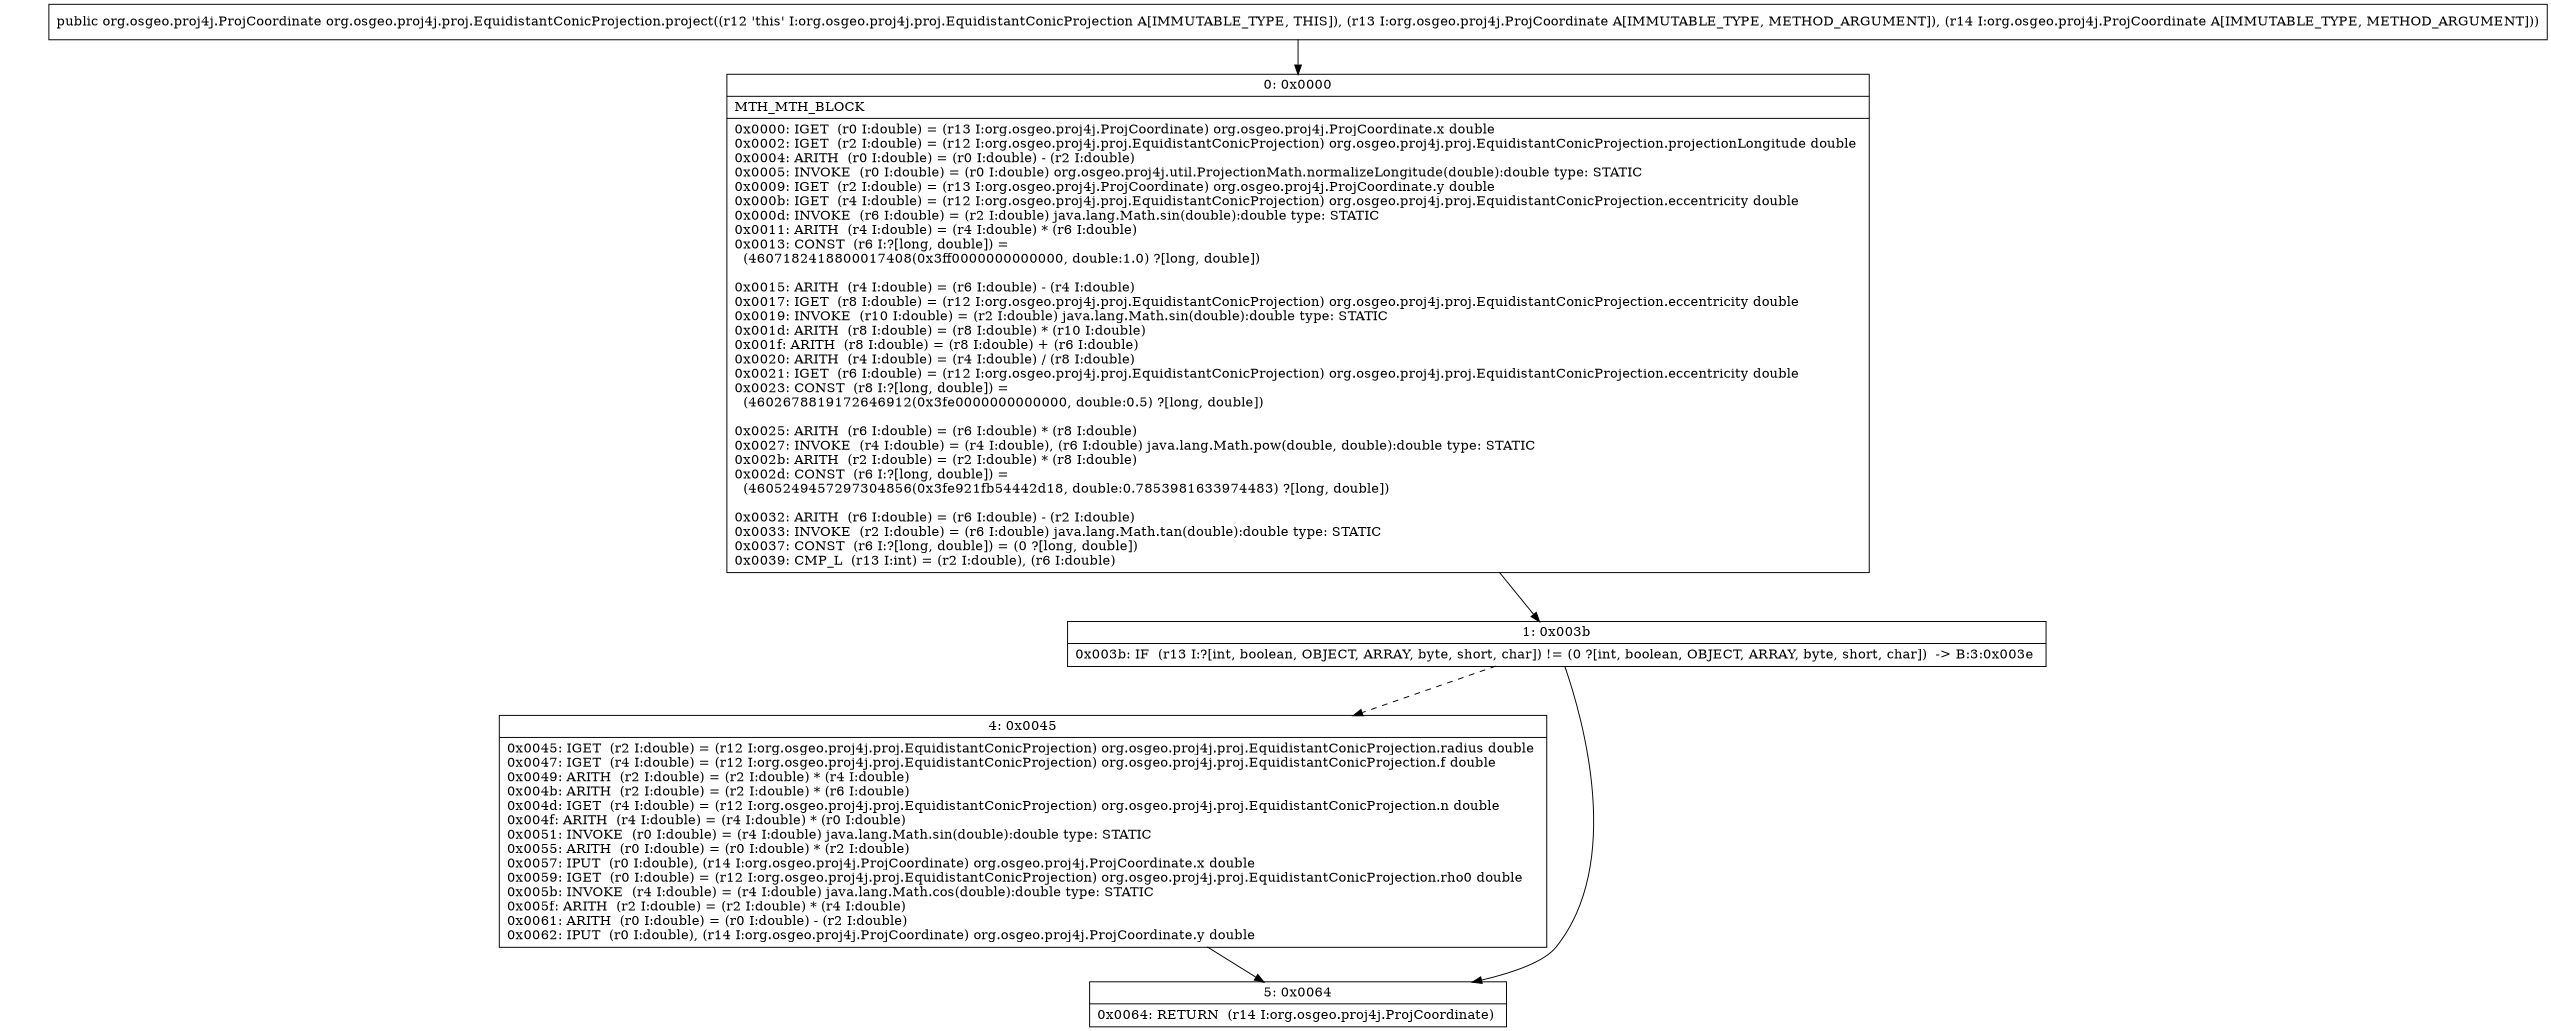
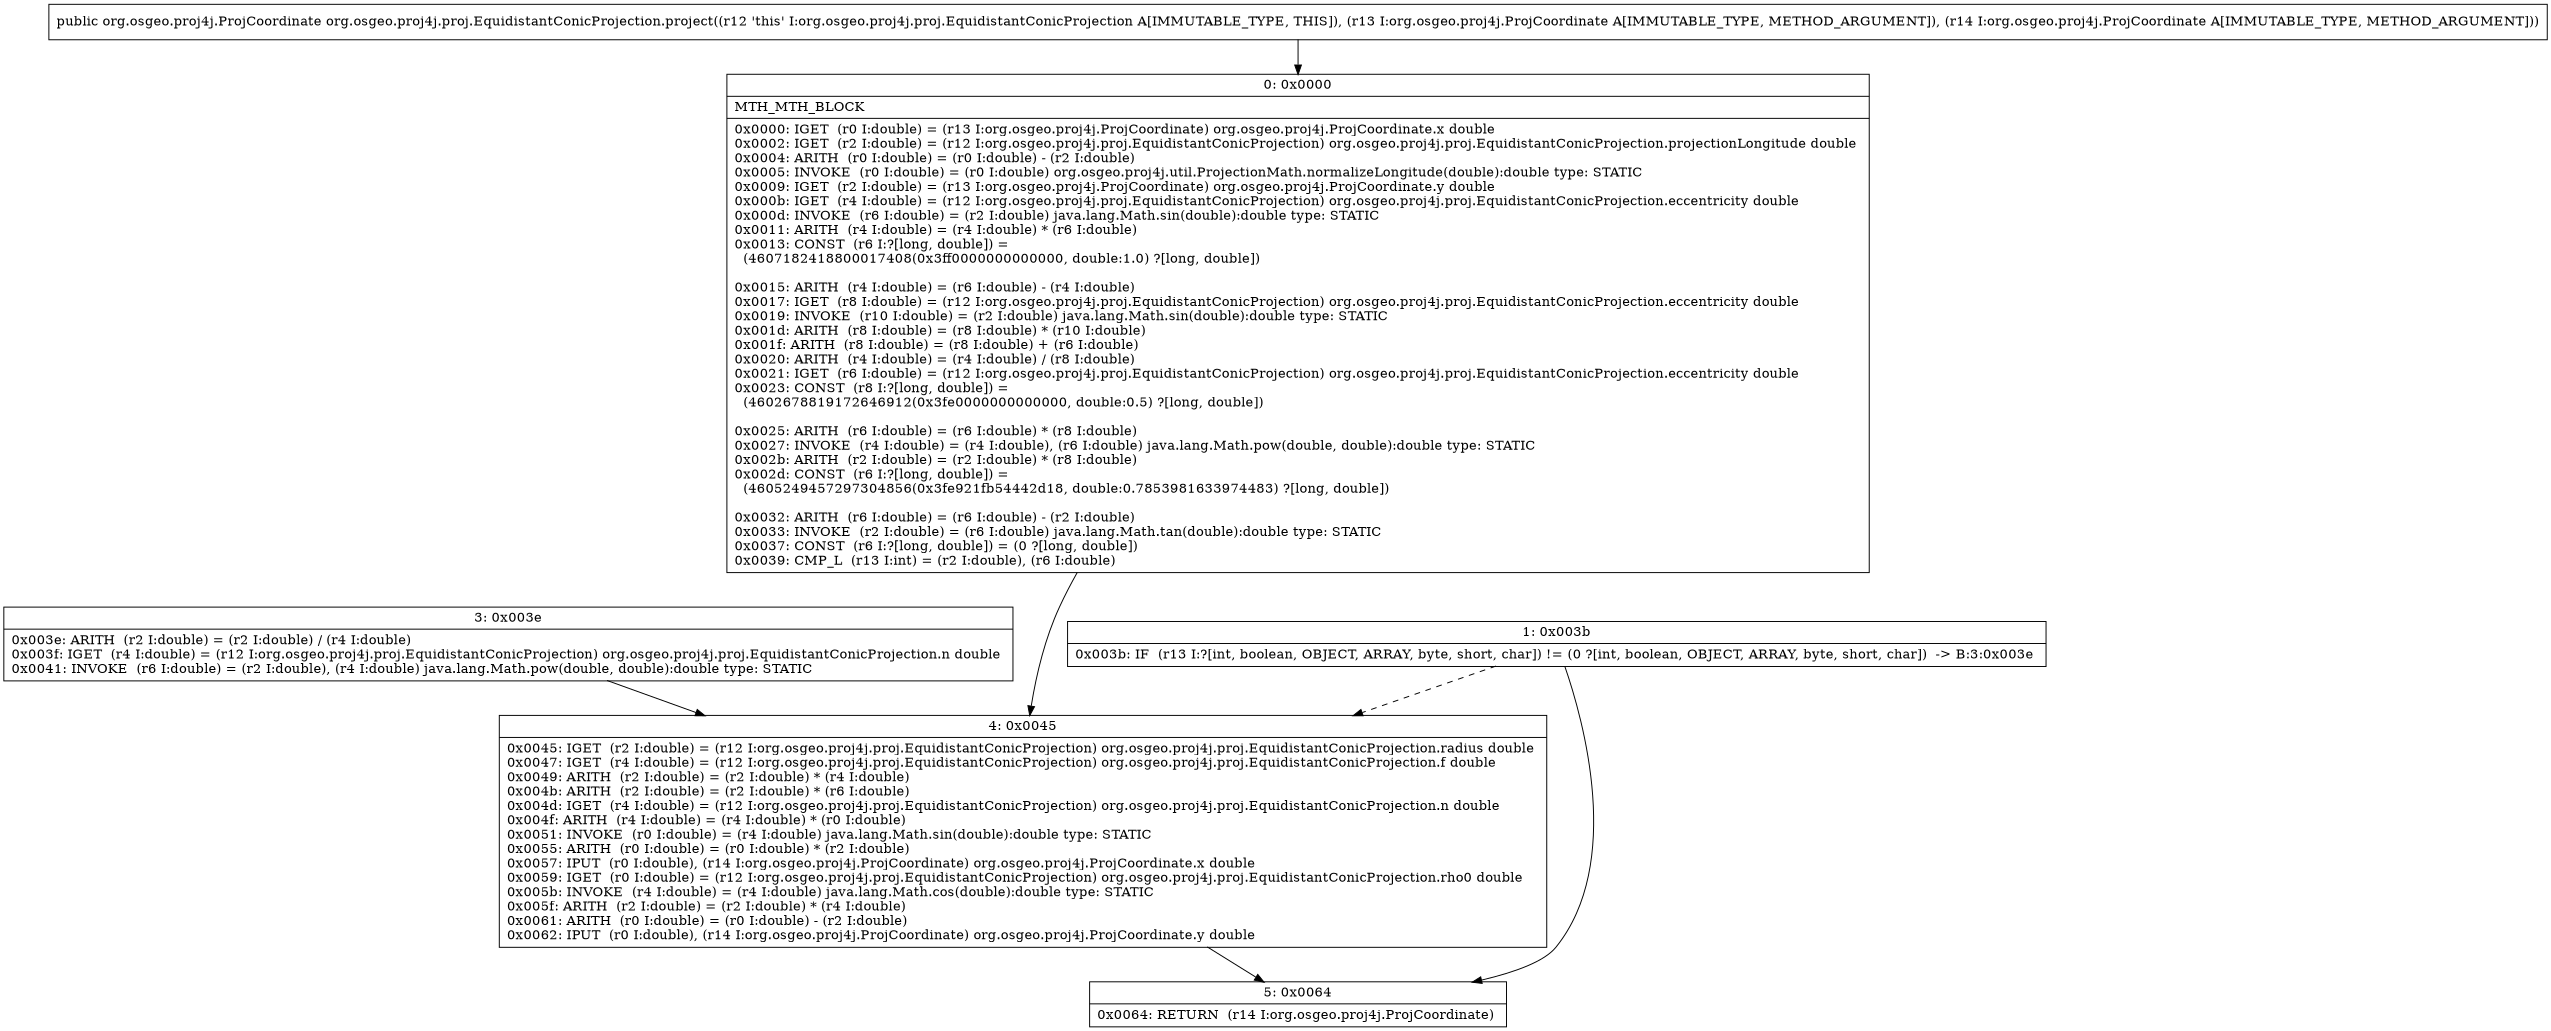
(1517, 593) -> (1048, 637)
none -> (508, 644)
